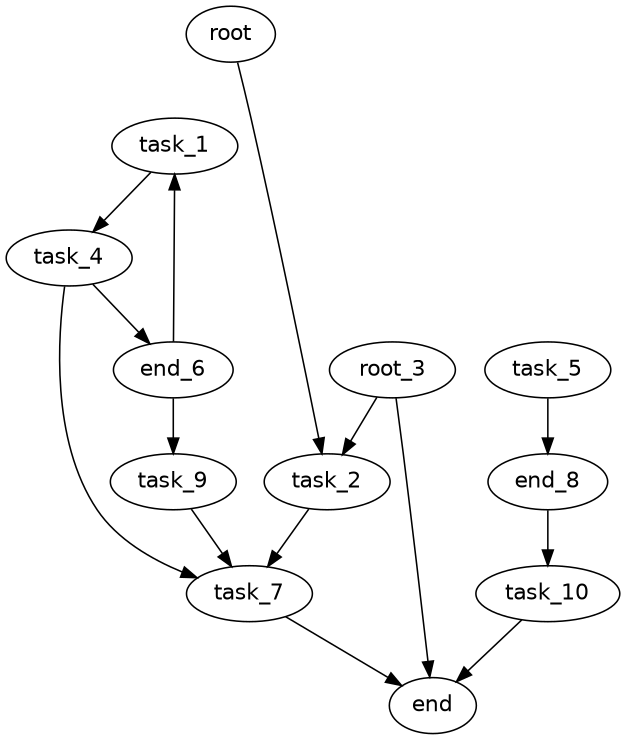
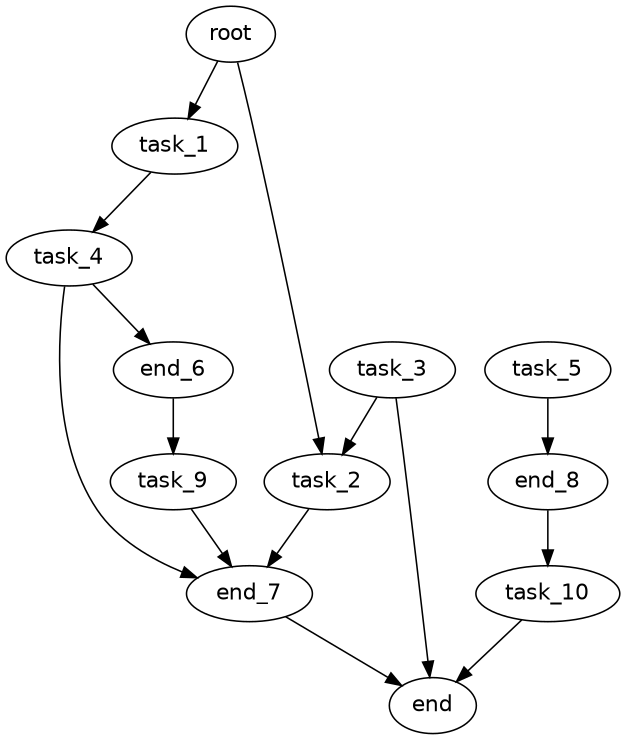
(174, 266) -> (207, 83)
(392, 370) -> (392, 370)
(249, 594) -> (249, 594)
